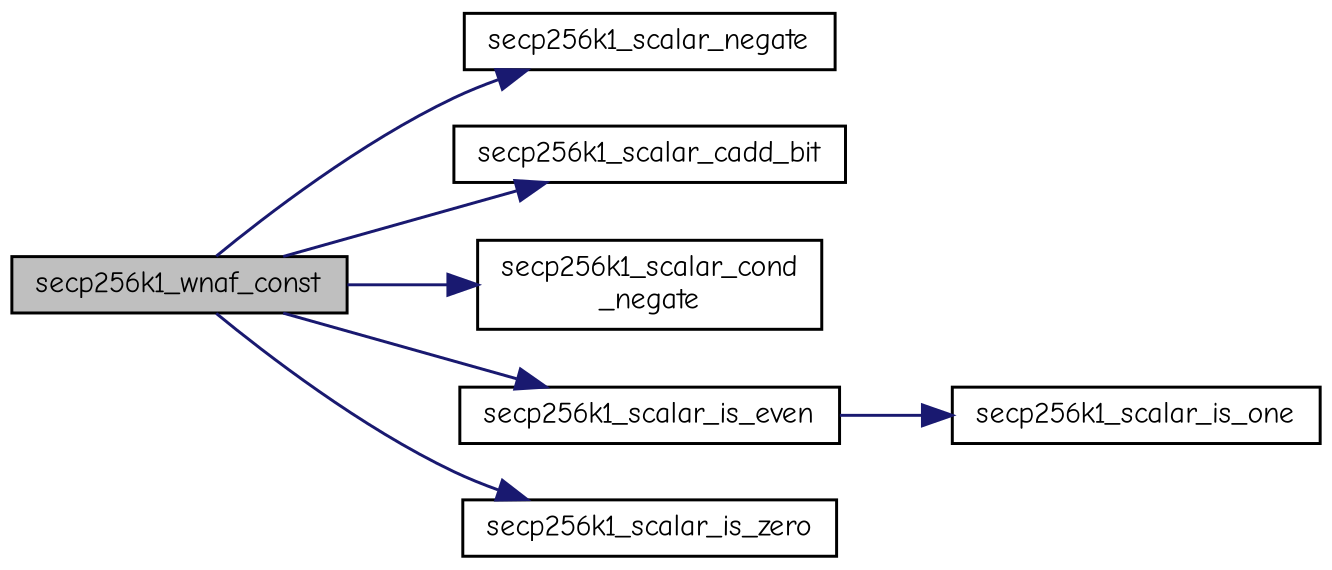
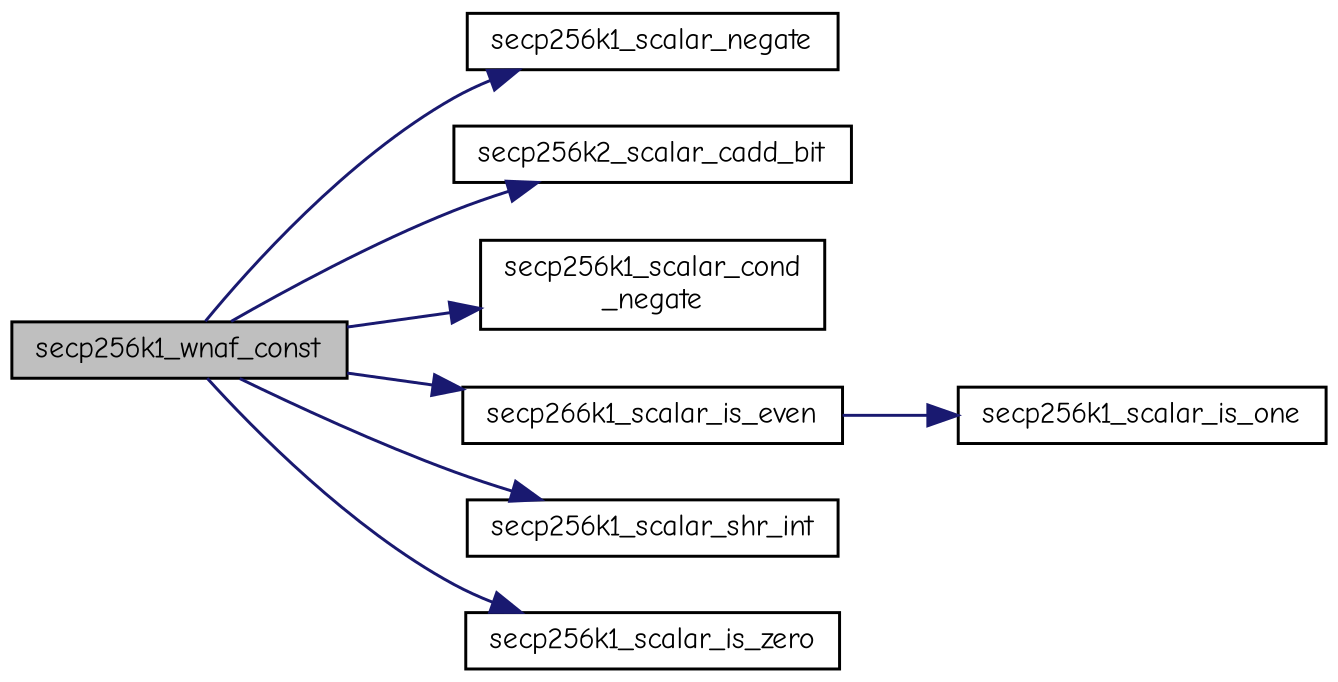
(650, 154) -> (653, 154)
(650, 415) -> (653, 415)
none -> (653, 528)
